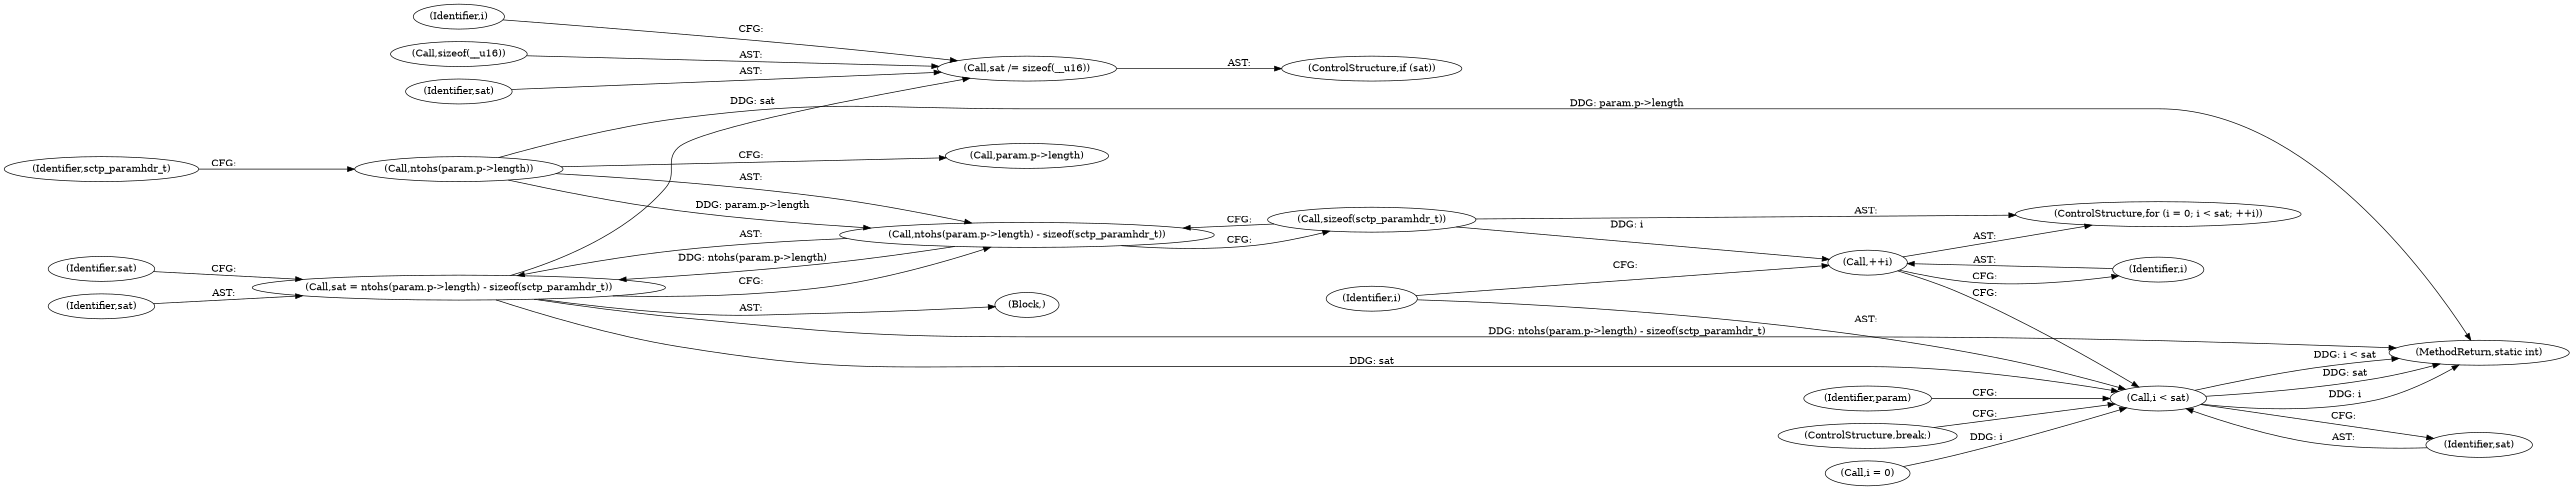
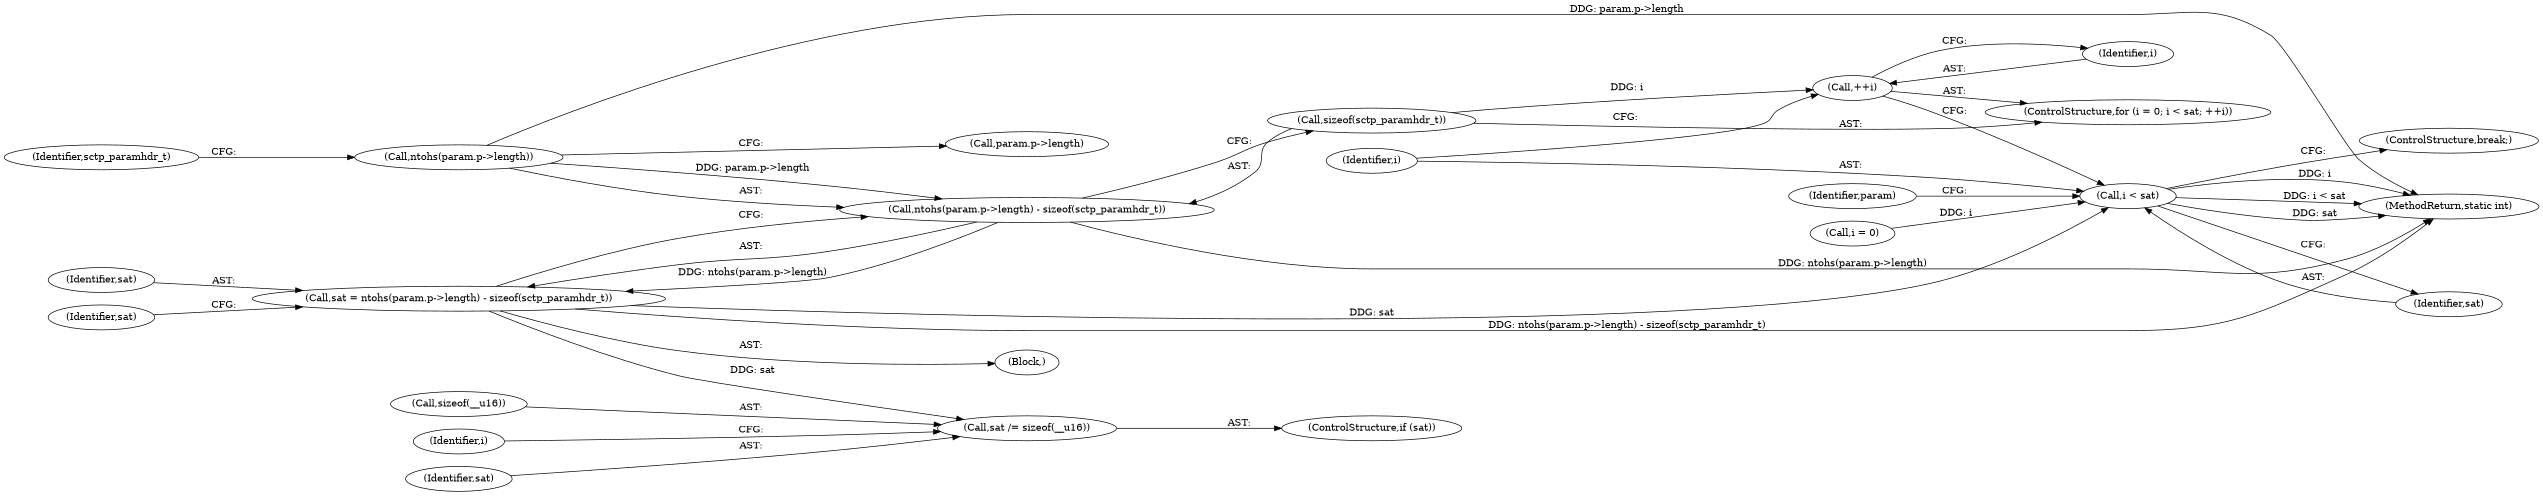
(1241, 220) -> (1241, 167)
none -> (1750, 269)
(2021, 416) -> (2273, 168)
